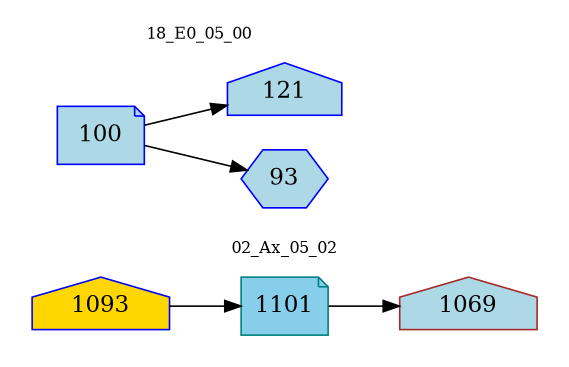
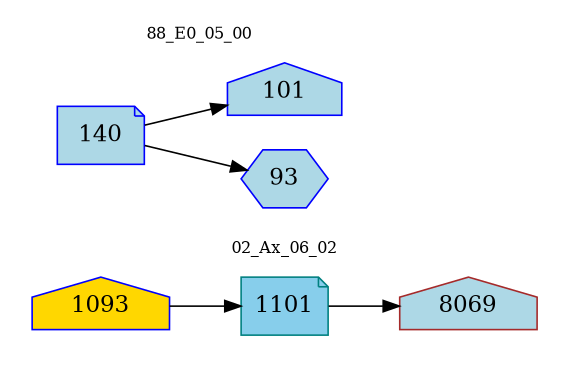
(200, 35) -> (200, 35)
(285, 92) -> (285, 92)
(101, 135) -> (101, 135)
(285, 249) -> (285, 249)
(468, 306) -> (468, 306)
